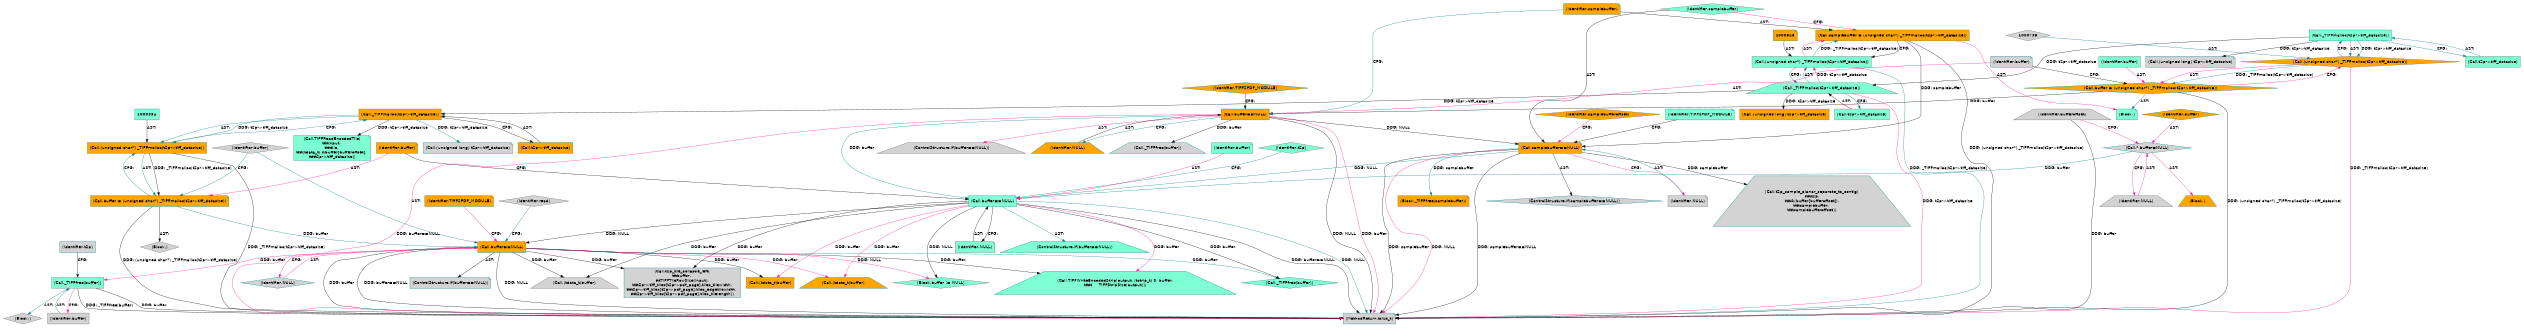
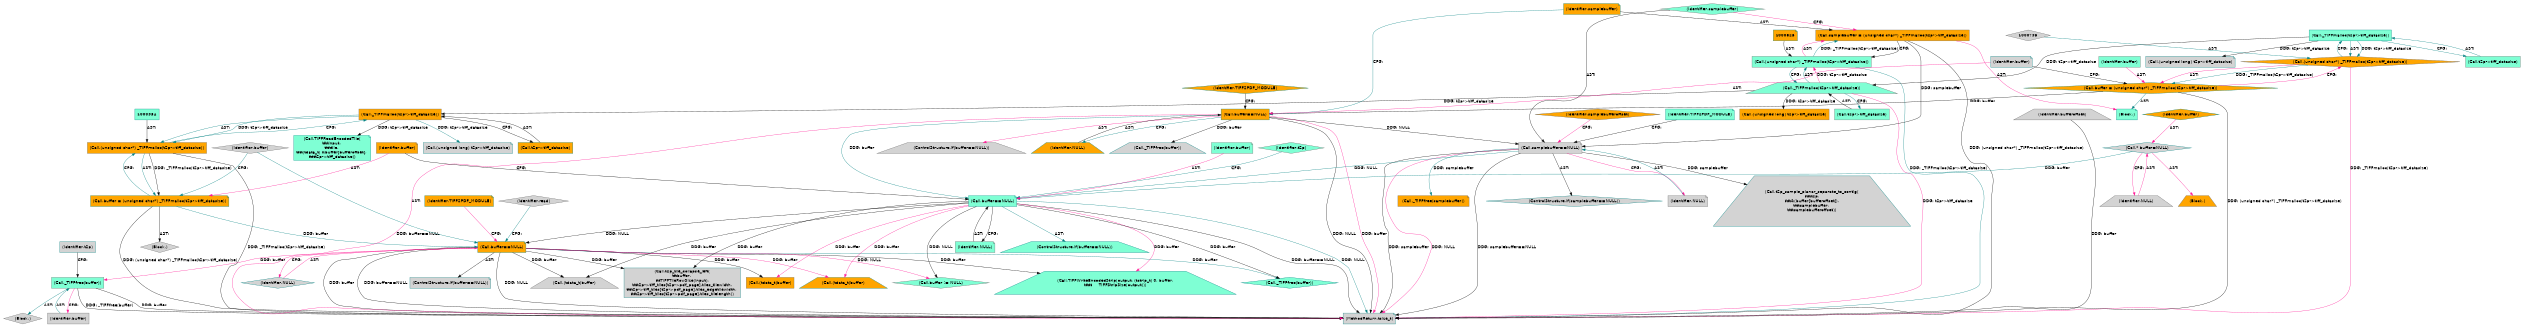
(2108, 130) -> none
(1550, 148) -> (1550, 148)
(1434, 201) -> (1434, 201)
(941, 283) -> (941, 283)
